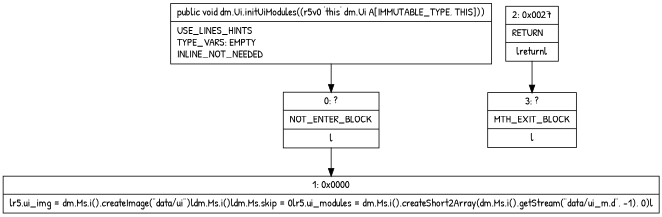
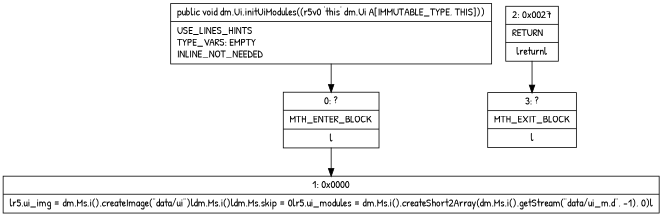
(331, 119) -> (331, 119)
